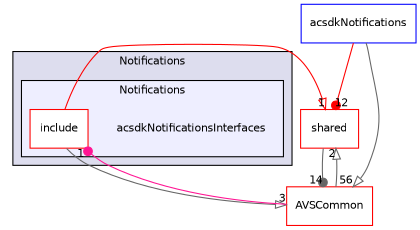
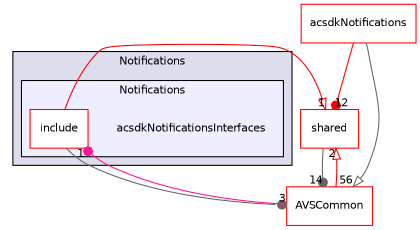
(359, 24) -> (359, 24)
(337, 173) -> (337, 173)
(124, 179) -> (124, 179)
